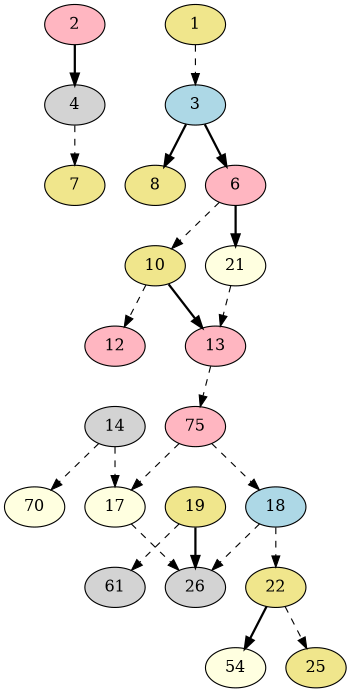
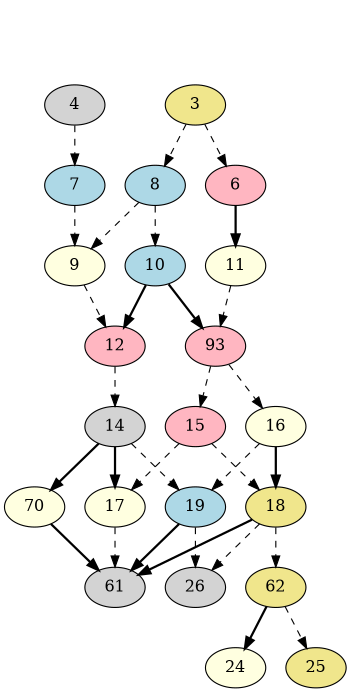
(75, 25) -> none
(195, 25) -> none
(195, 105) -> (195, 105)
(178, 140) -> (178, 140)
(213, 140) -> (213, 140)
(75, 185) -> (75, 185)
(155, 185) -> (155, 185)
(200, 222) -> (155, 220)
none -> (75, 266)
(155, 266) -> (155, 266)
(236, 266) -> (236, 266)
(138, 301) -> (138, 301)
(216, 346) -> (216, 346)
none -> (115, 381)
(195, 427) -> (195, 427)
none -> (276, 427)
(115, 461) -> (115, 461)
none -> (150, 462)
(79, 463) -> (79, 463)
(195, 507) -> (195, 507)
(276, 507) -> (276, 507)
(150, 542) -> (115, 542)
(160, 542) -> (159, 543)
(195, 542) -> (195, 540)
none -> (71, 543)
none -> (203, 543)
(276, 587) -> (276, 587)
(236, 668) -> (236, 668)
